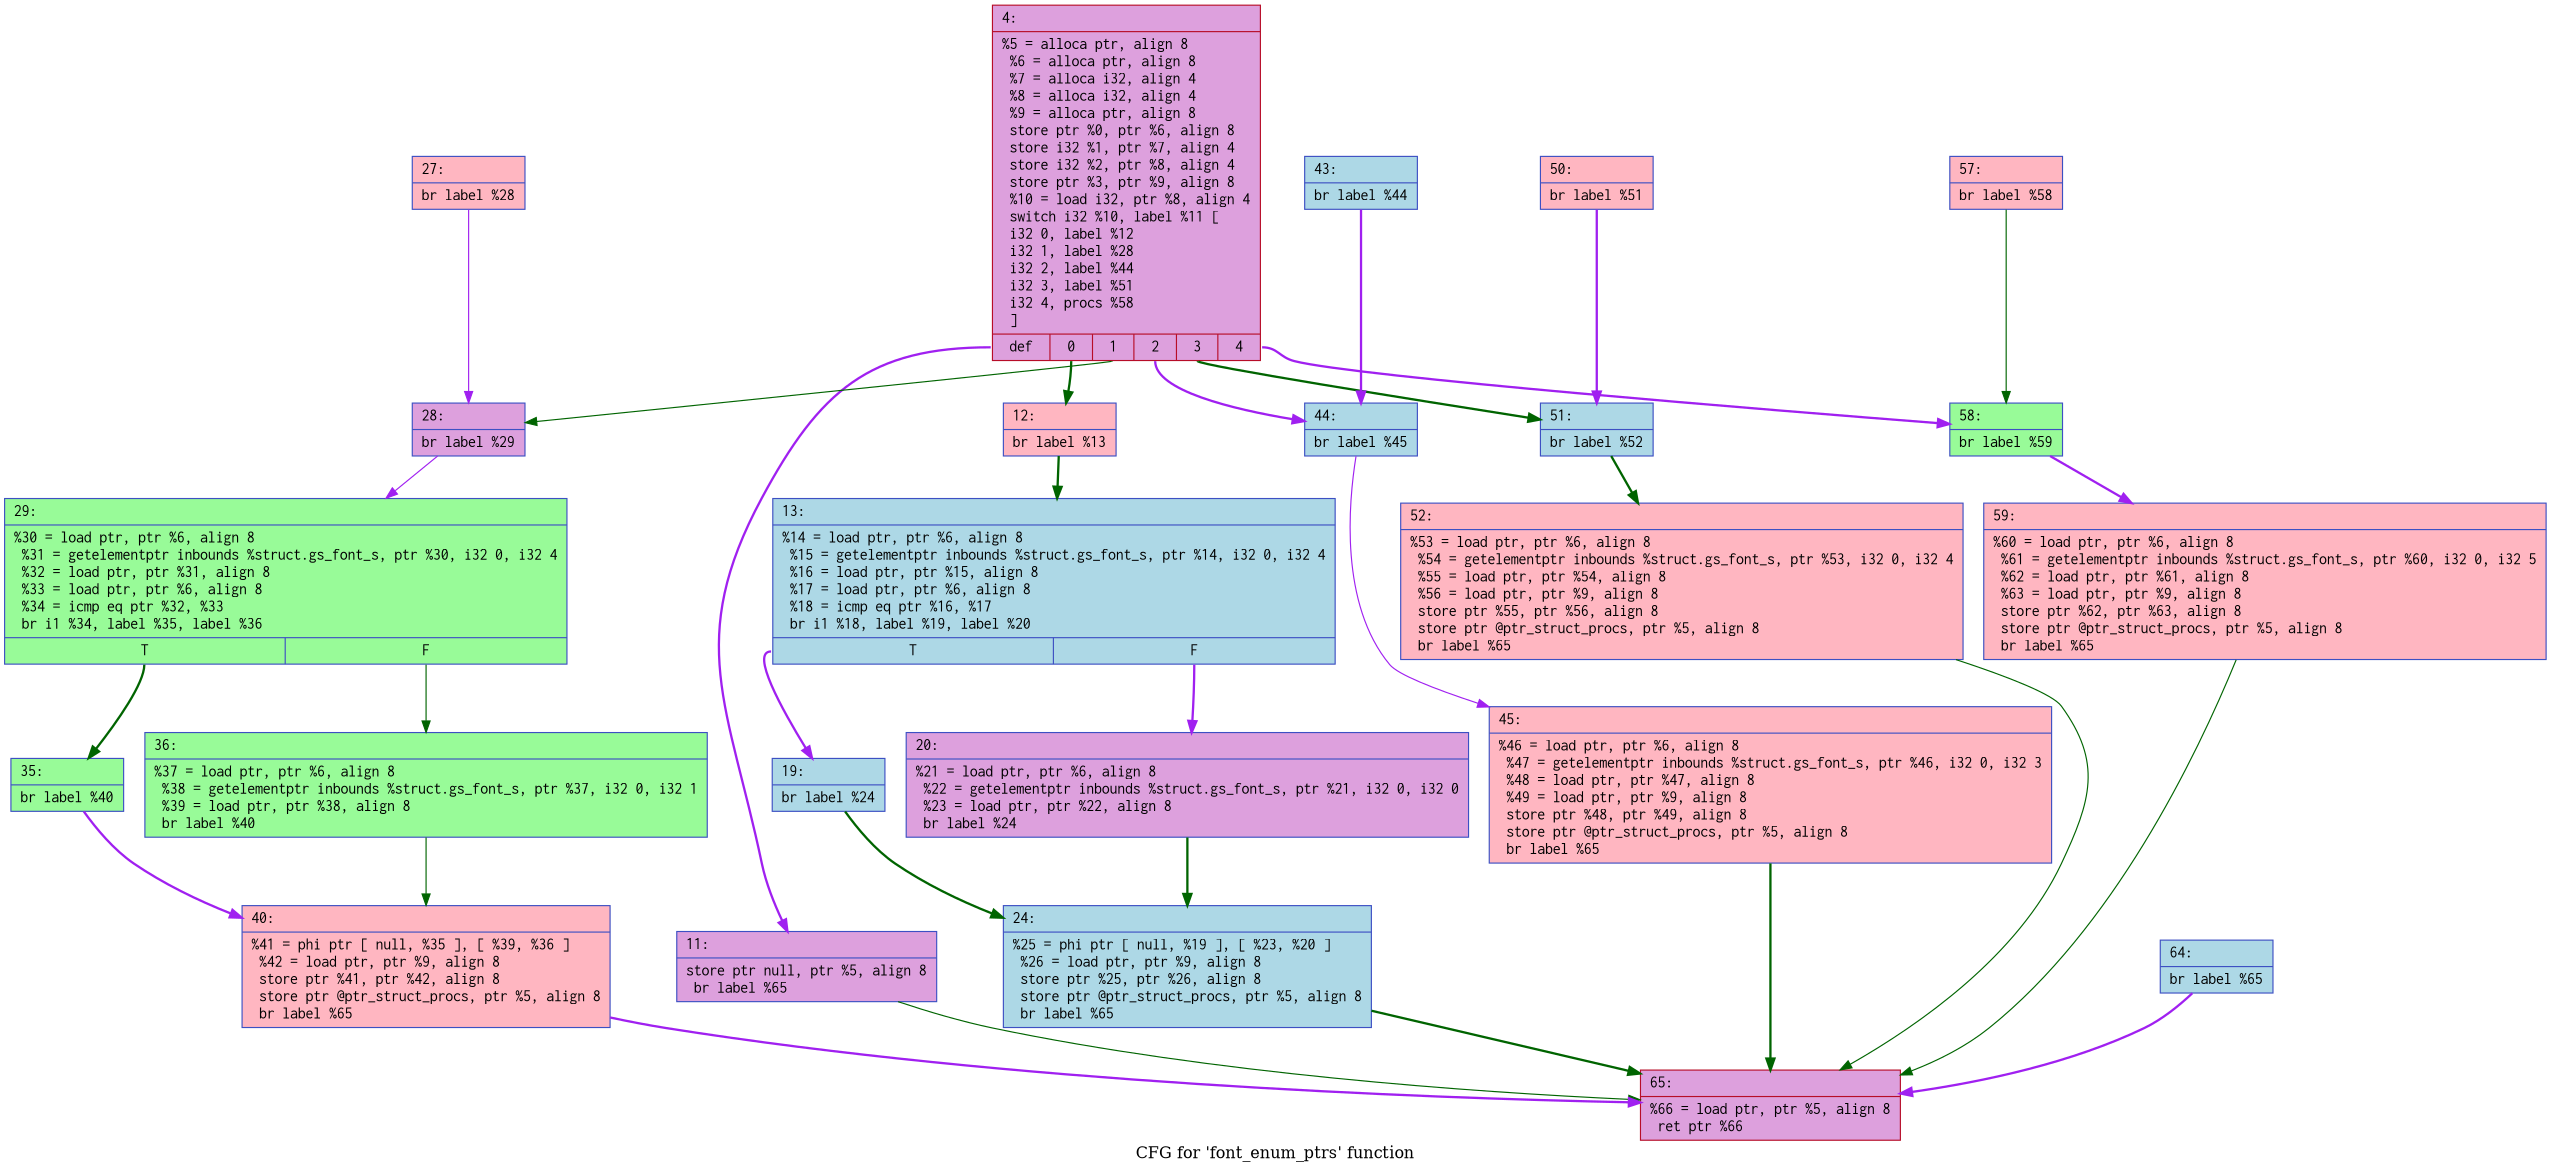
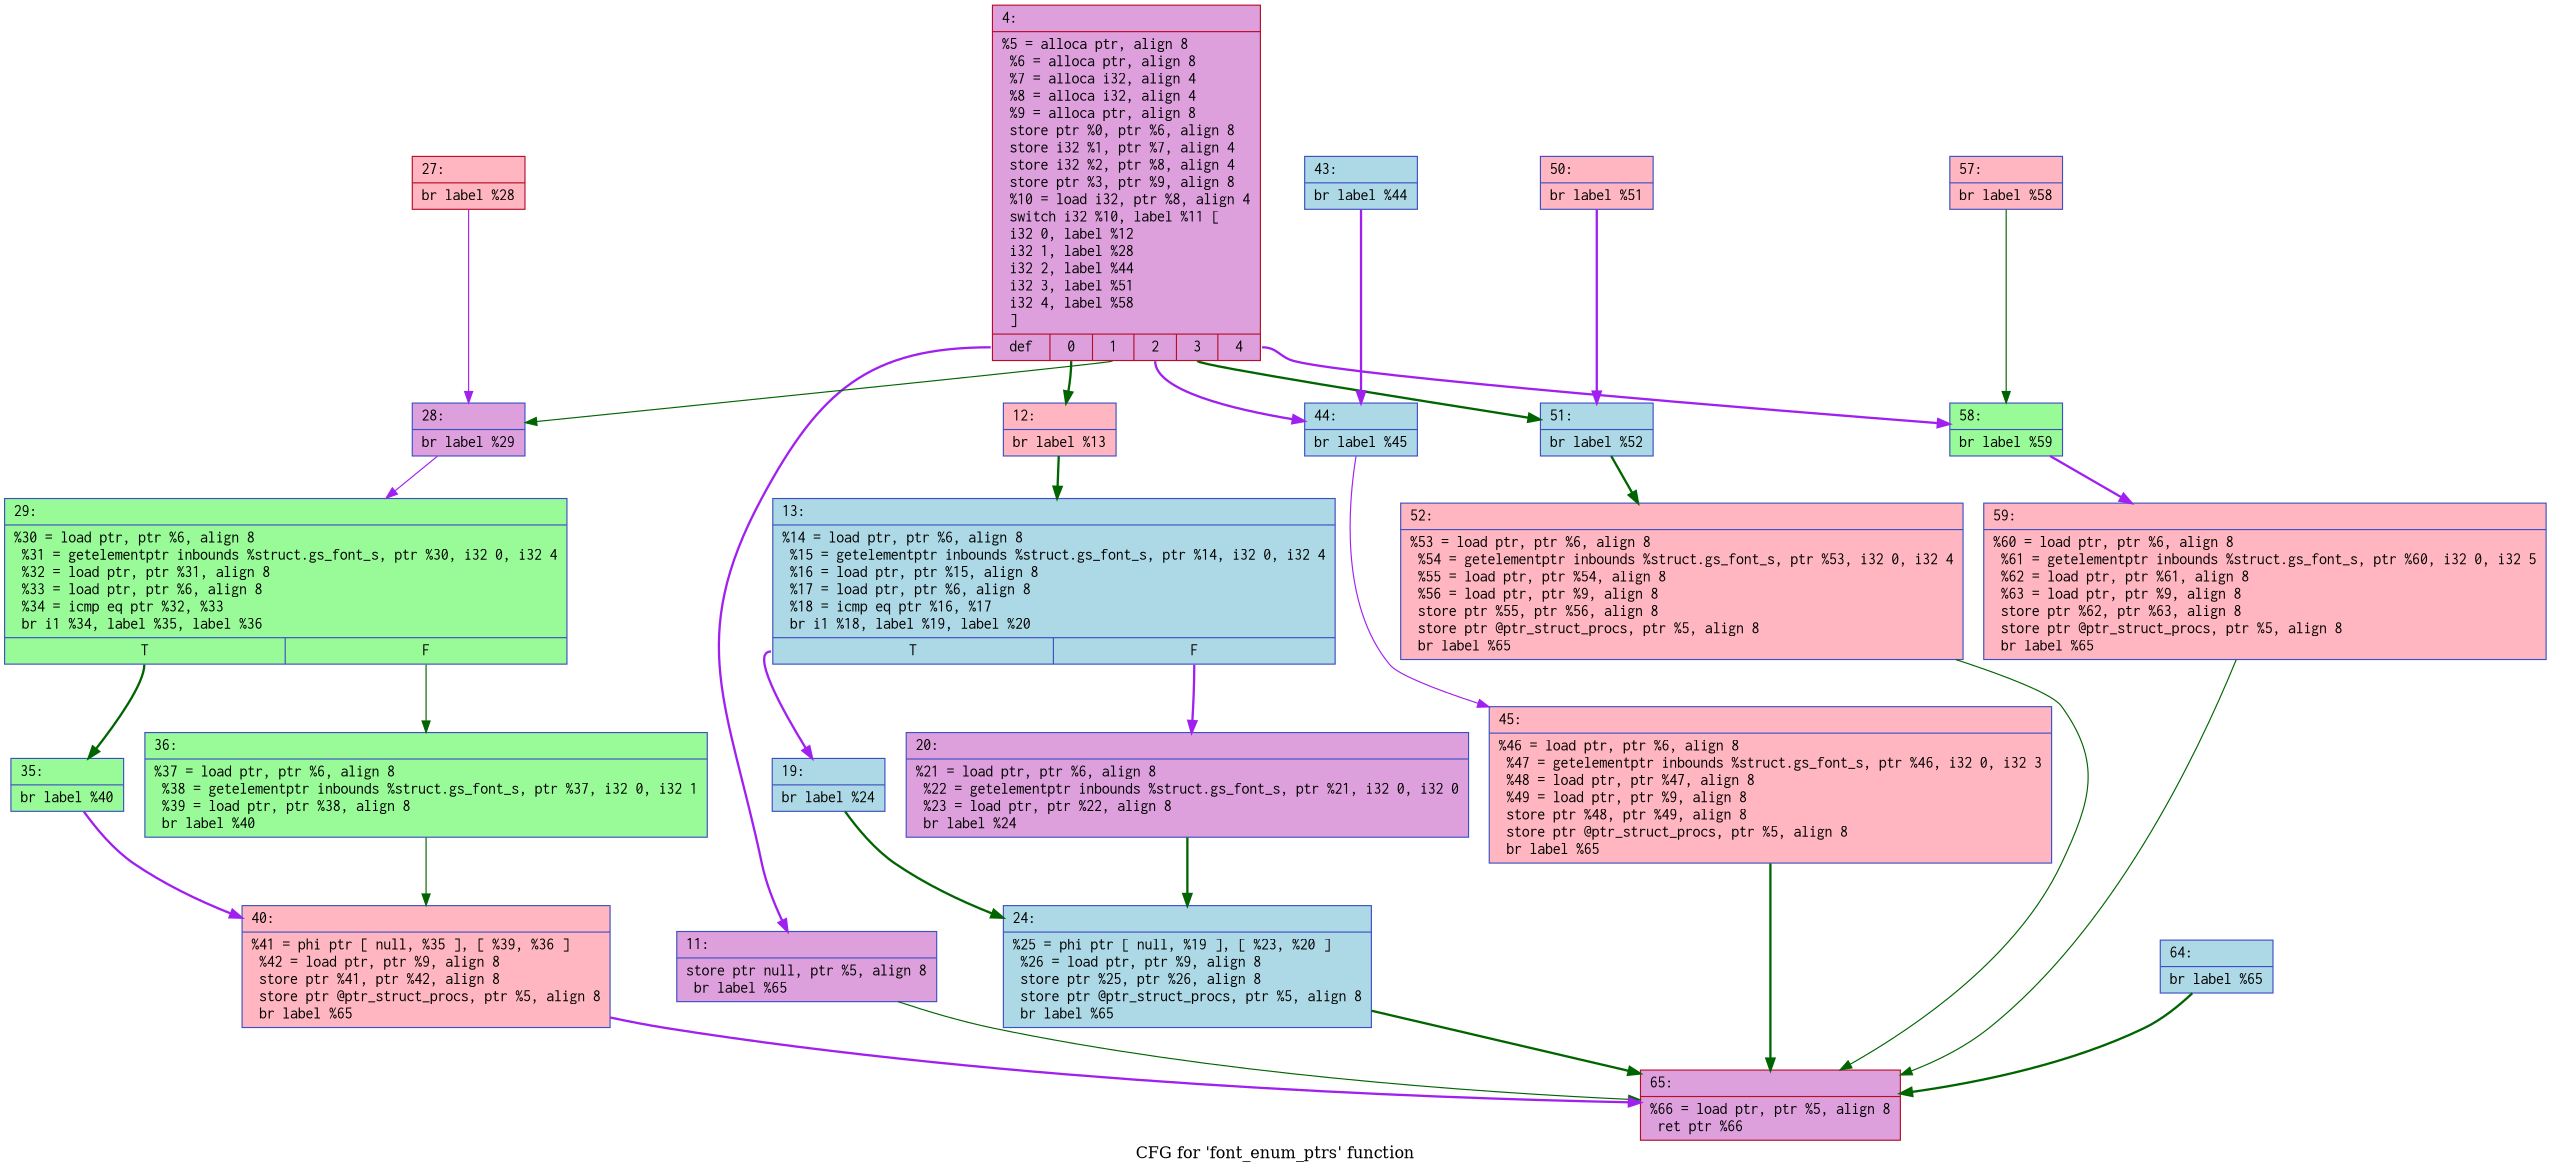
(469, 183) -> (469, 183)
(1068, 303) -> (1068, 303)
(2059, 1060) -> (2059, 1060)
